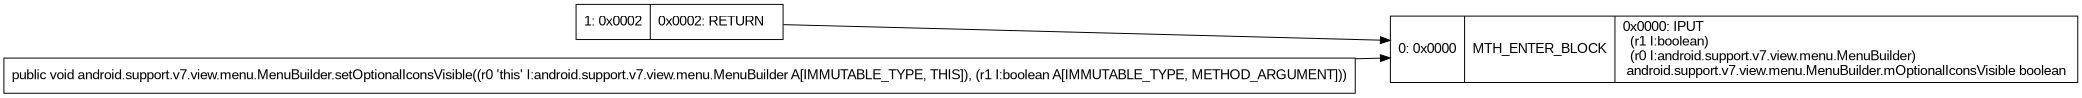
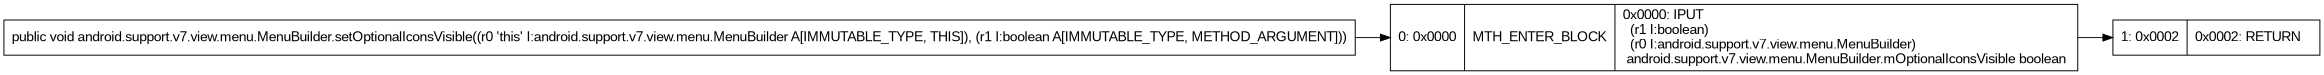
(1082, 32) -> (2090, 38)
